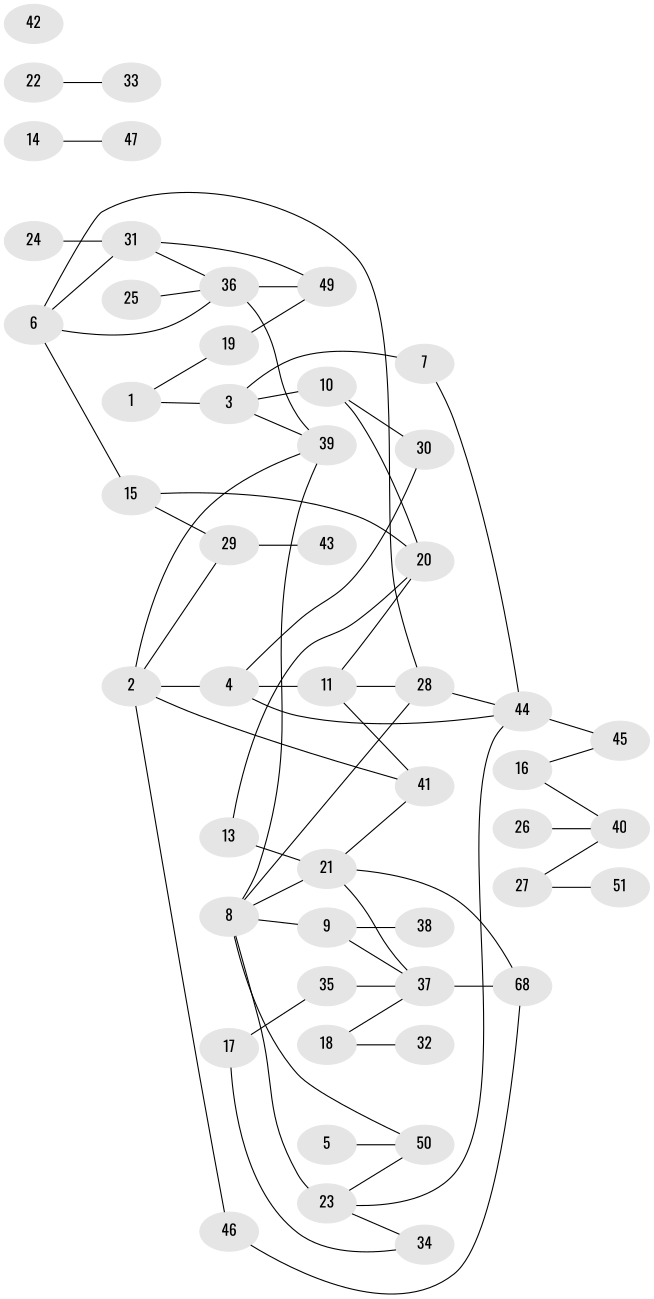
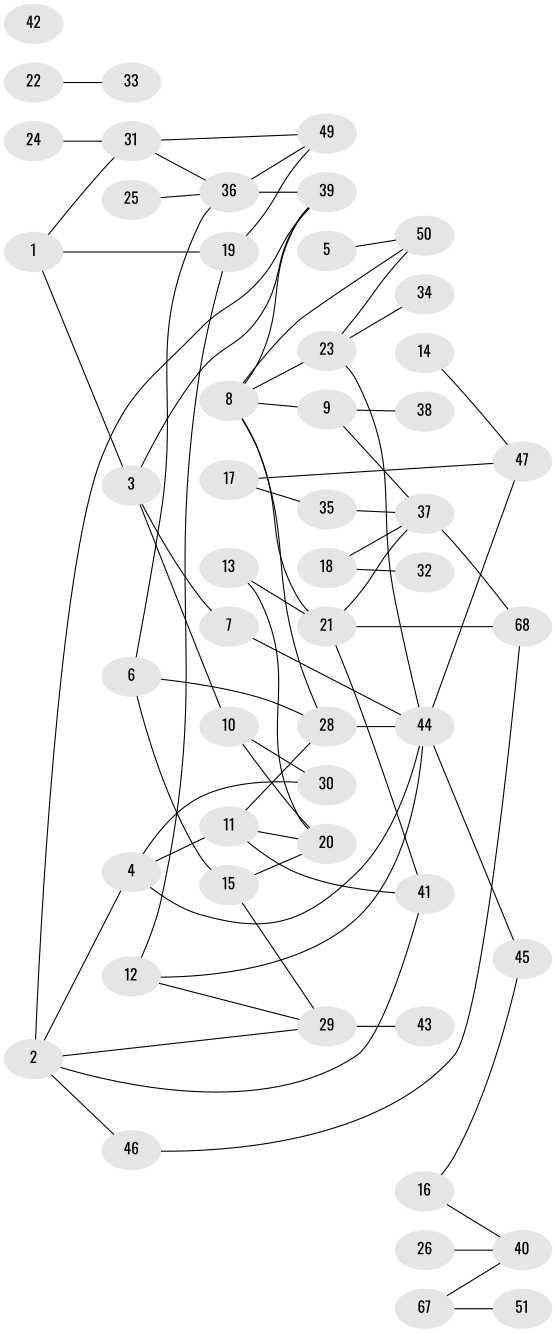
(83, 283) -> (81, 195)
none -> (474, 594)
(522, 887) -> (425, 1309)
none -> (131, 976)
(271, 1203) -> (370, 471)
